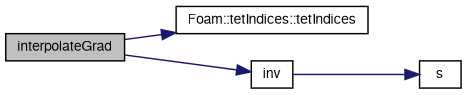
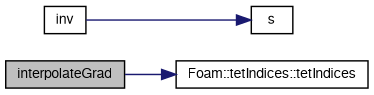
(181, 62) -> none
